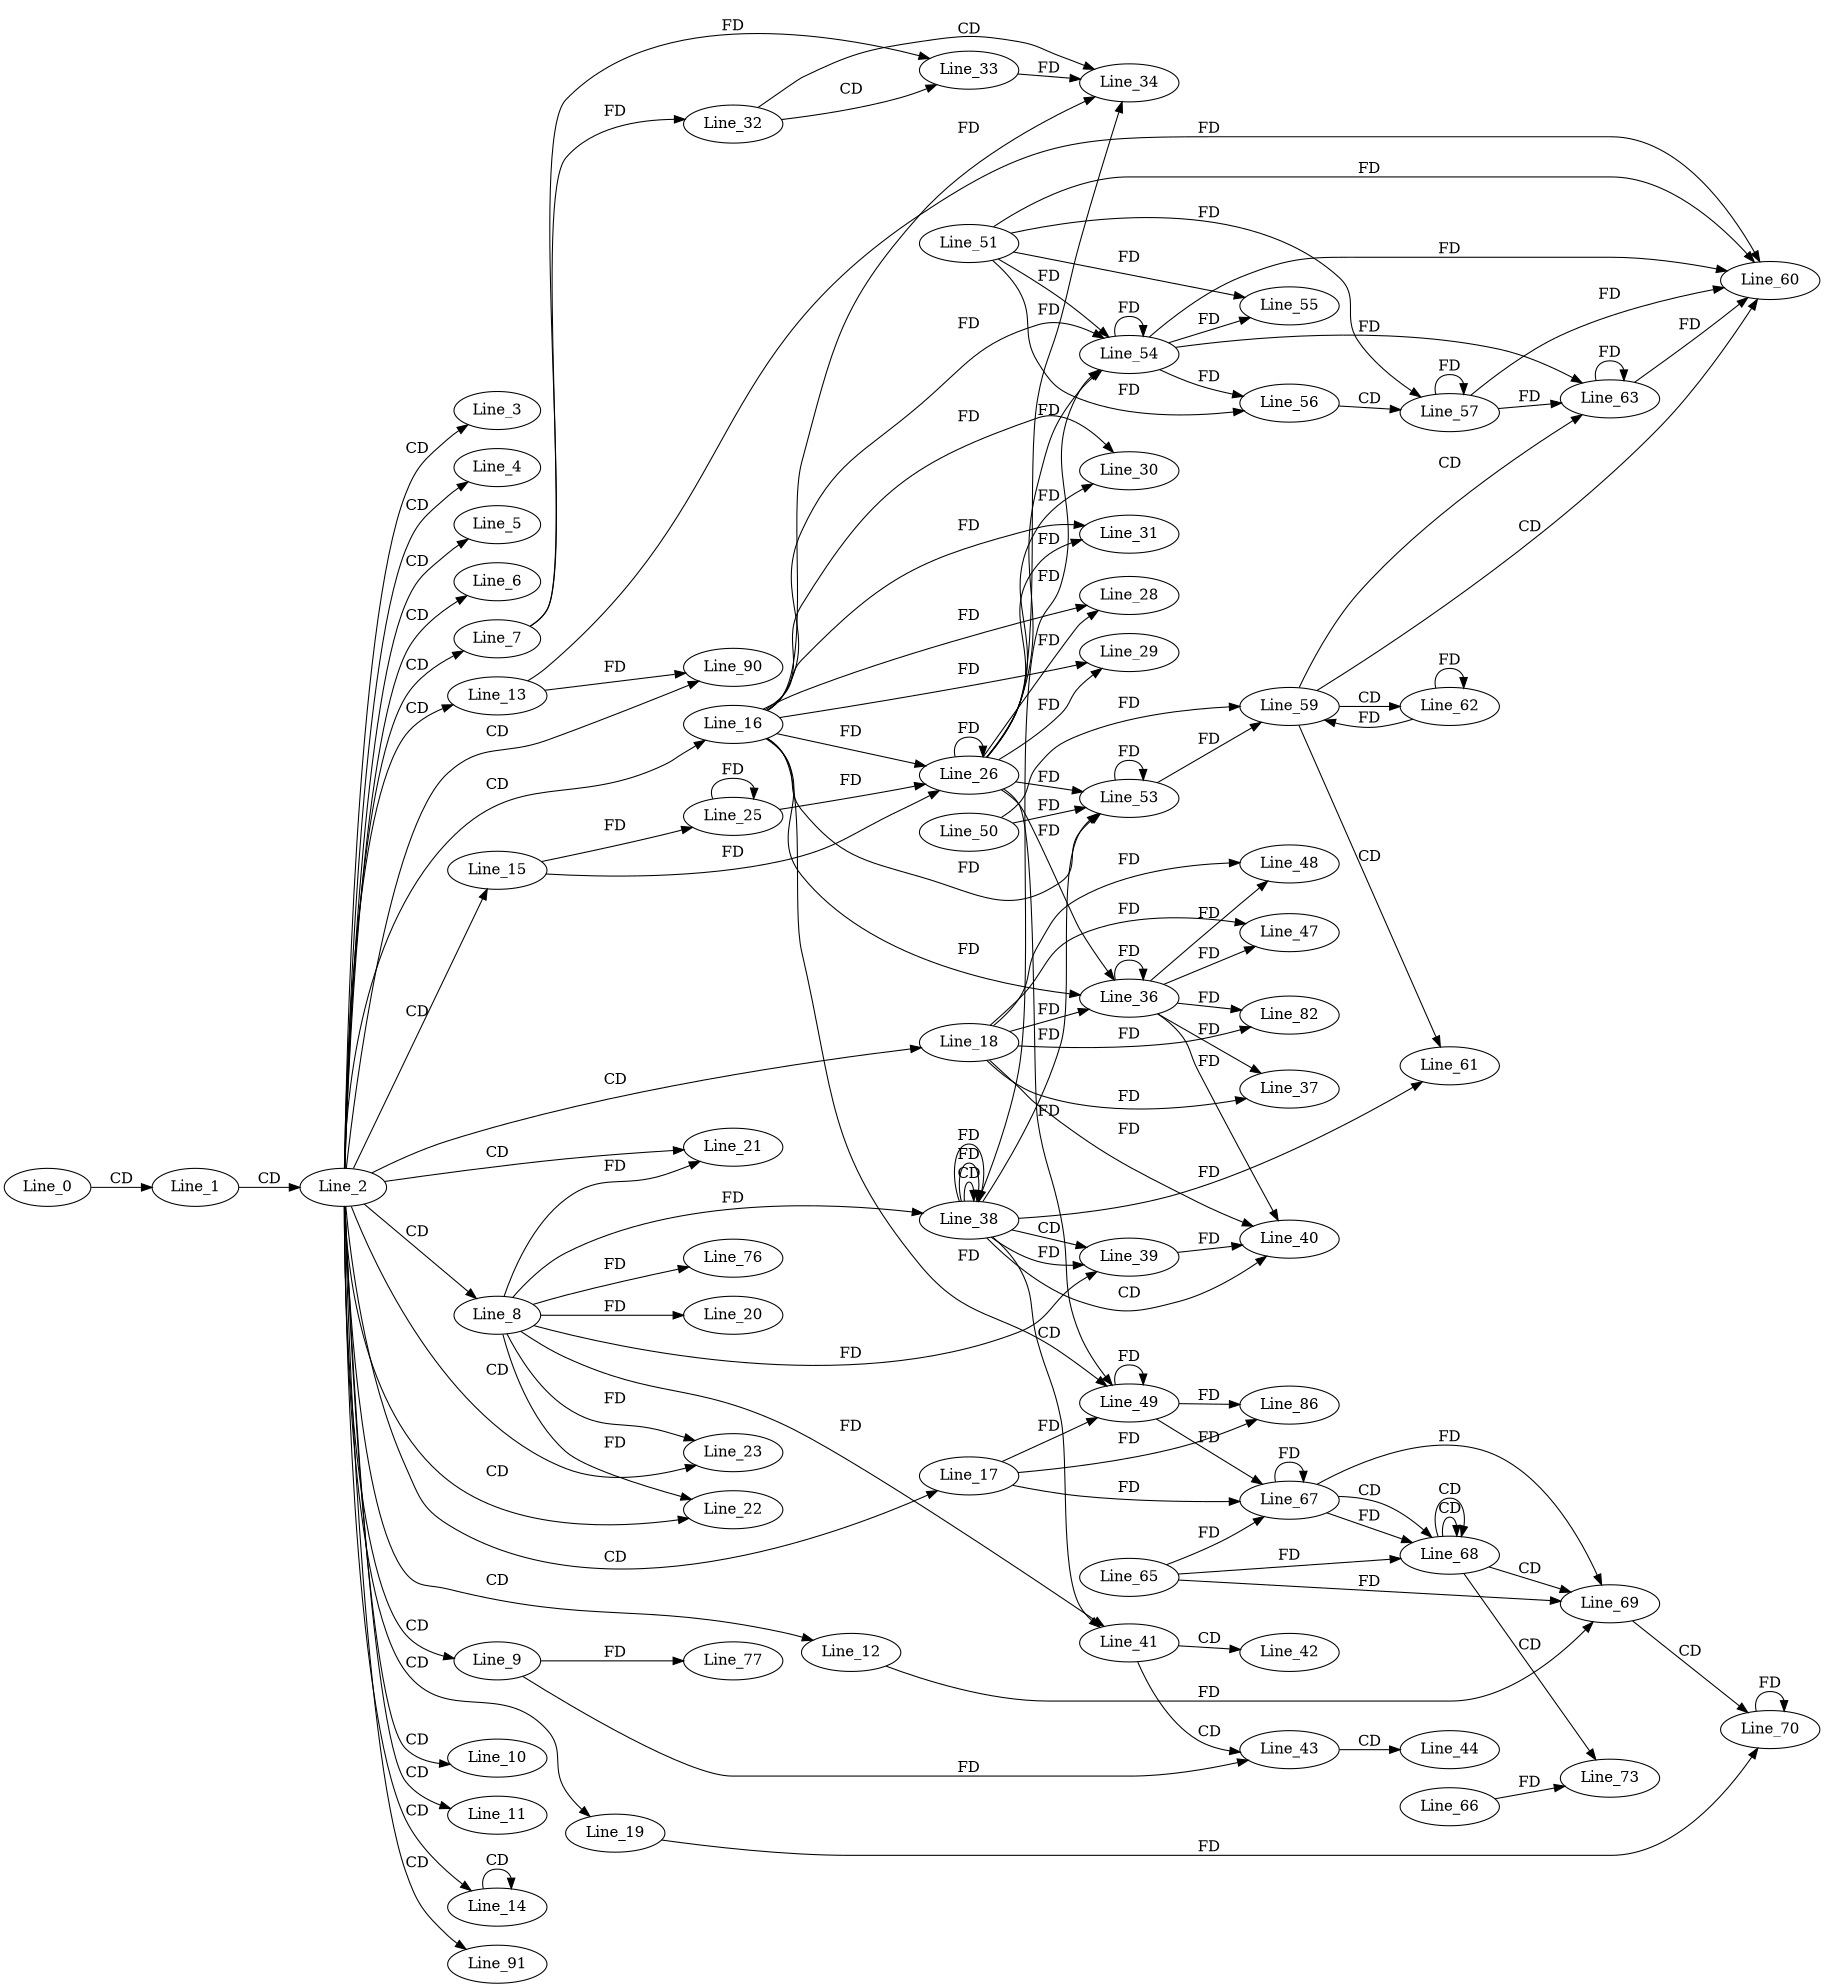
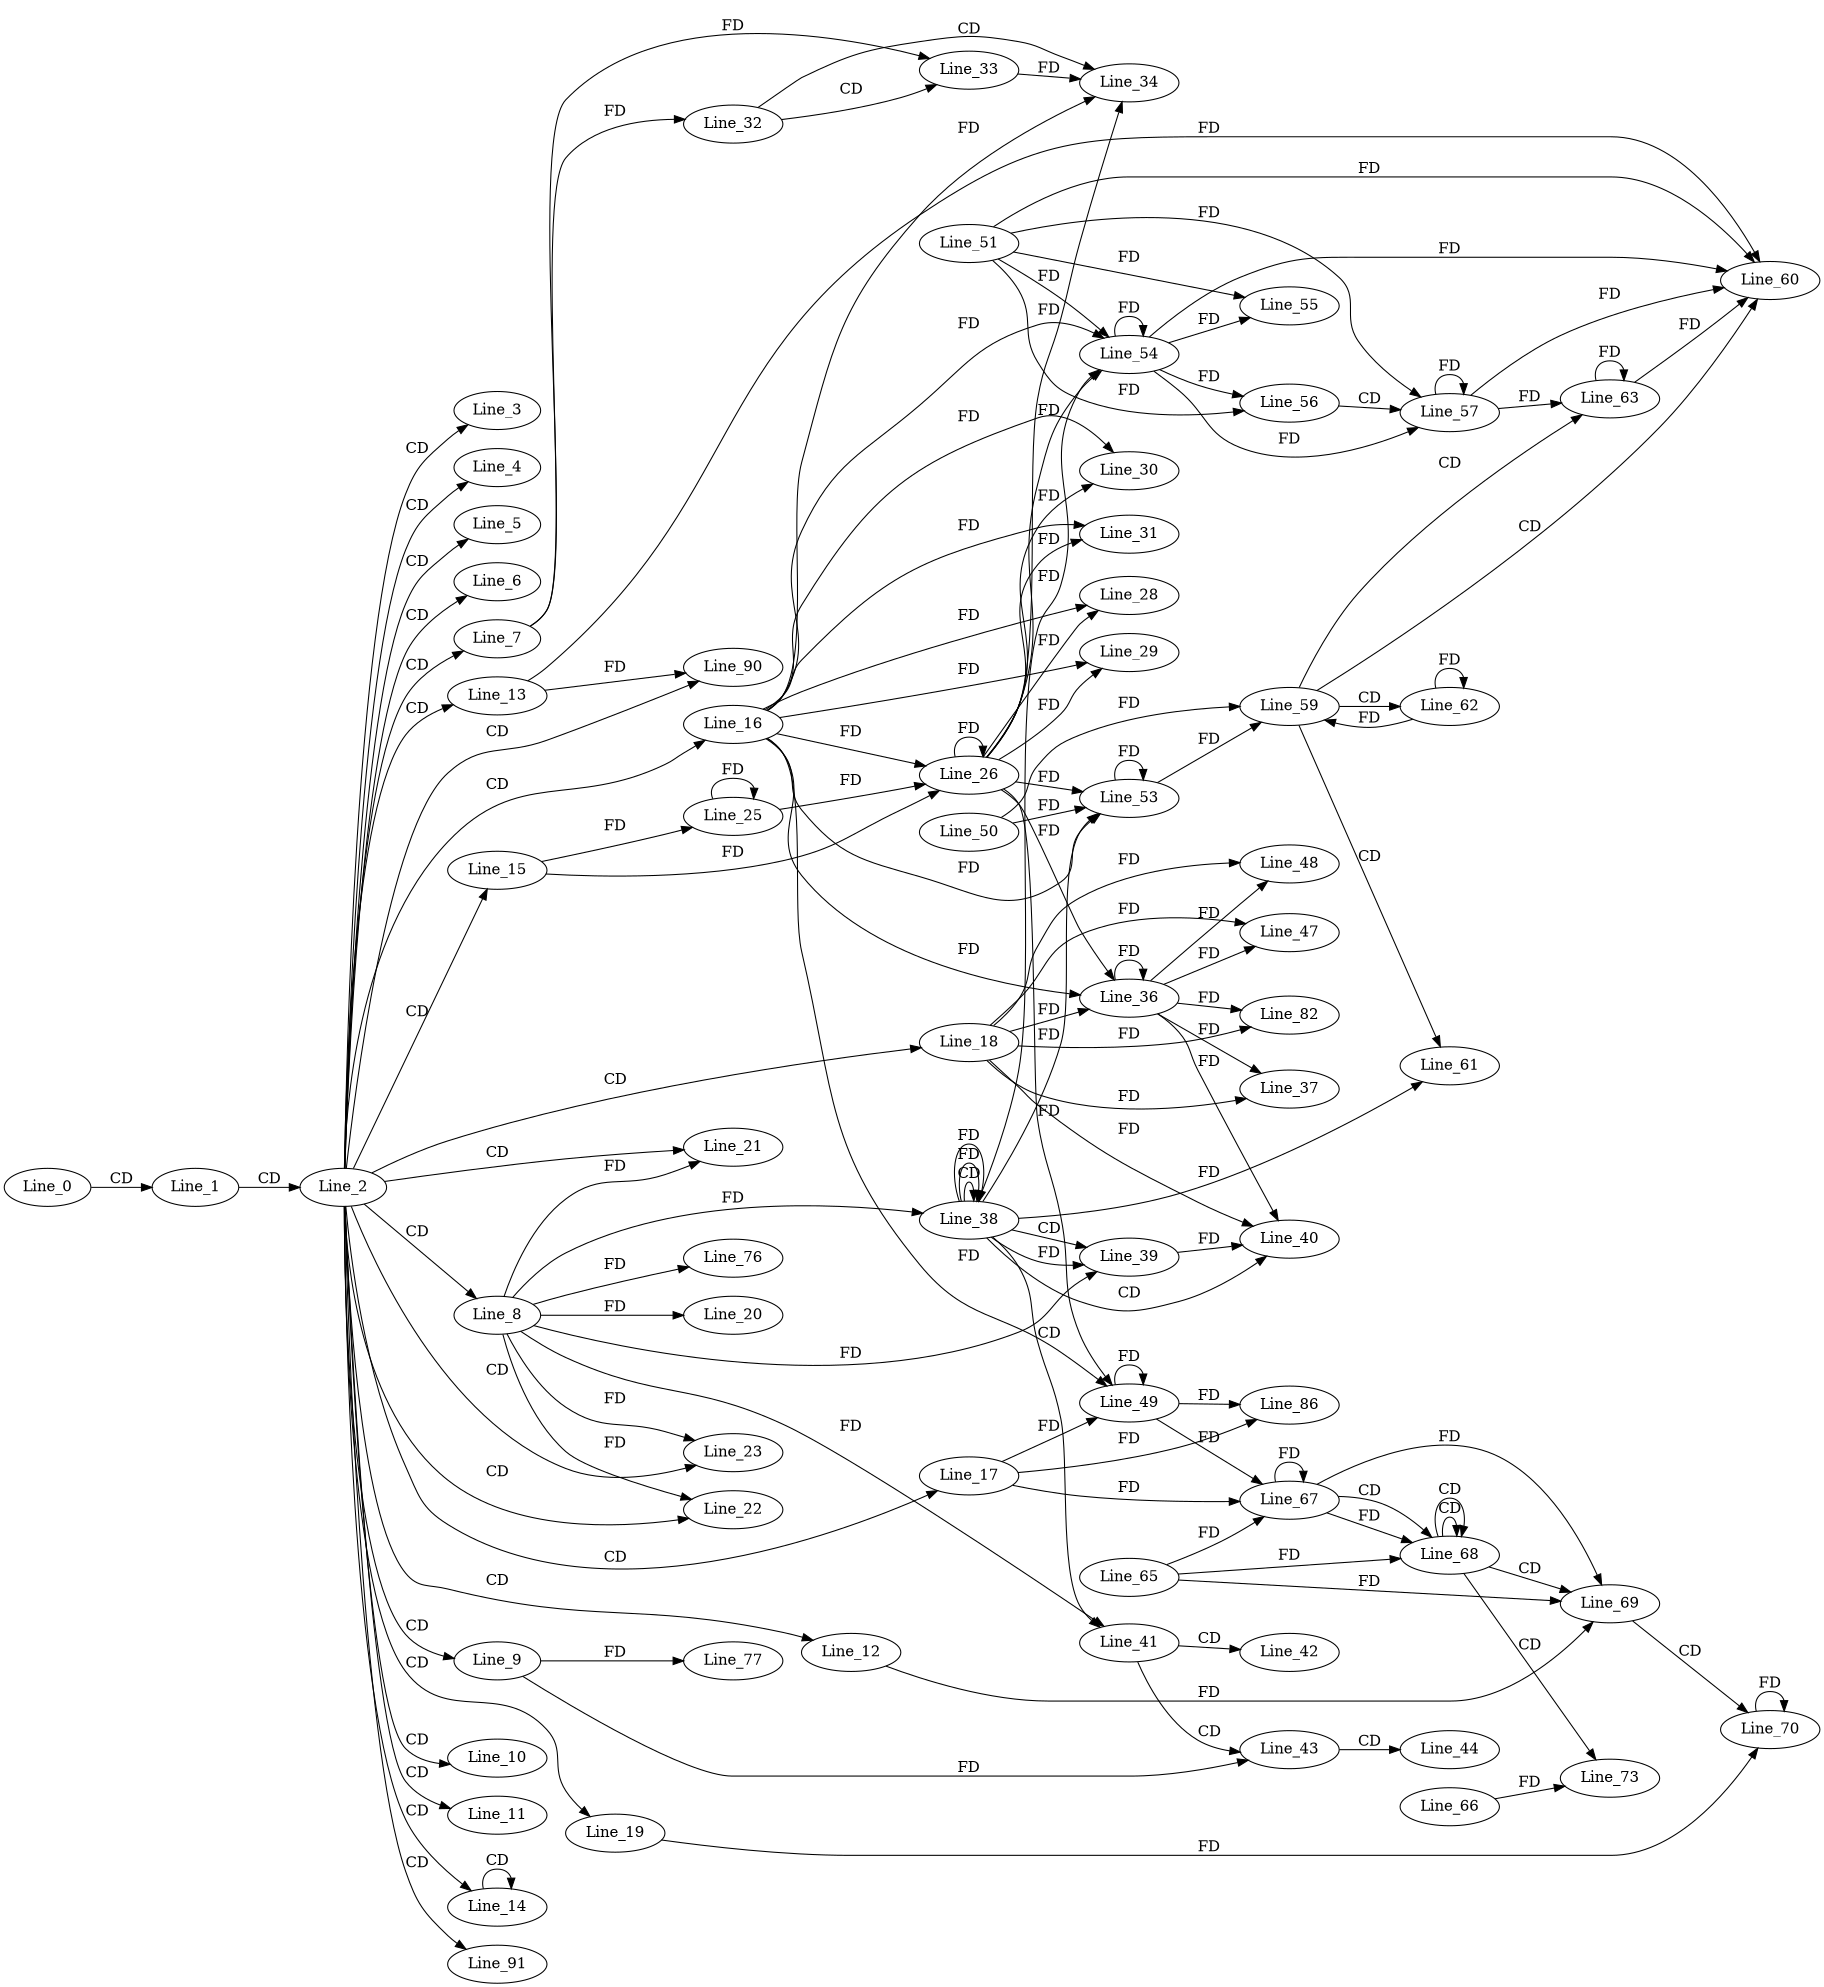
(1377, 336) -> (1267, 455)
